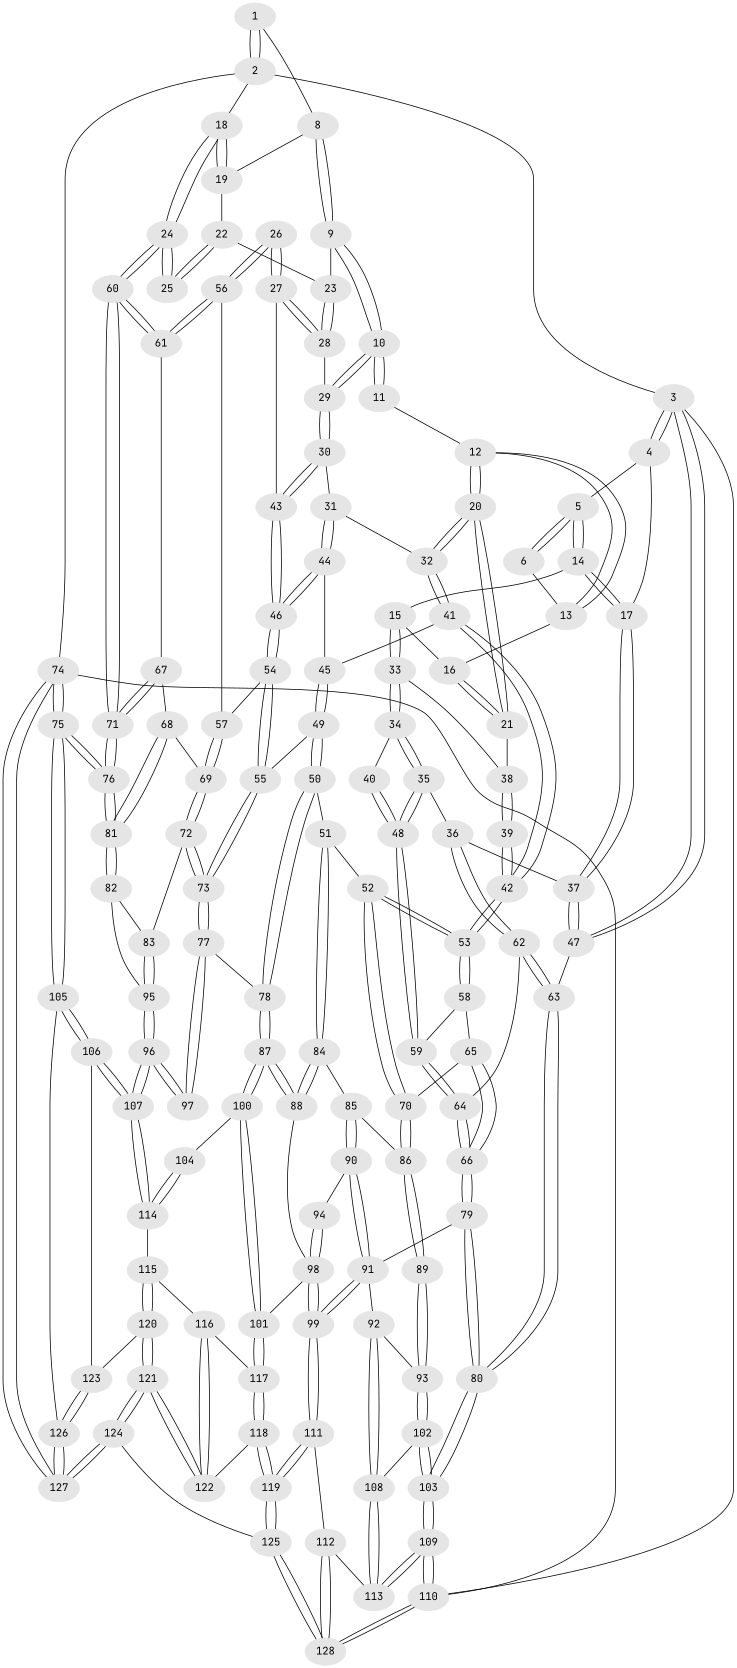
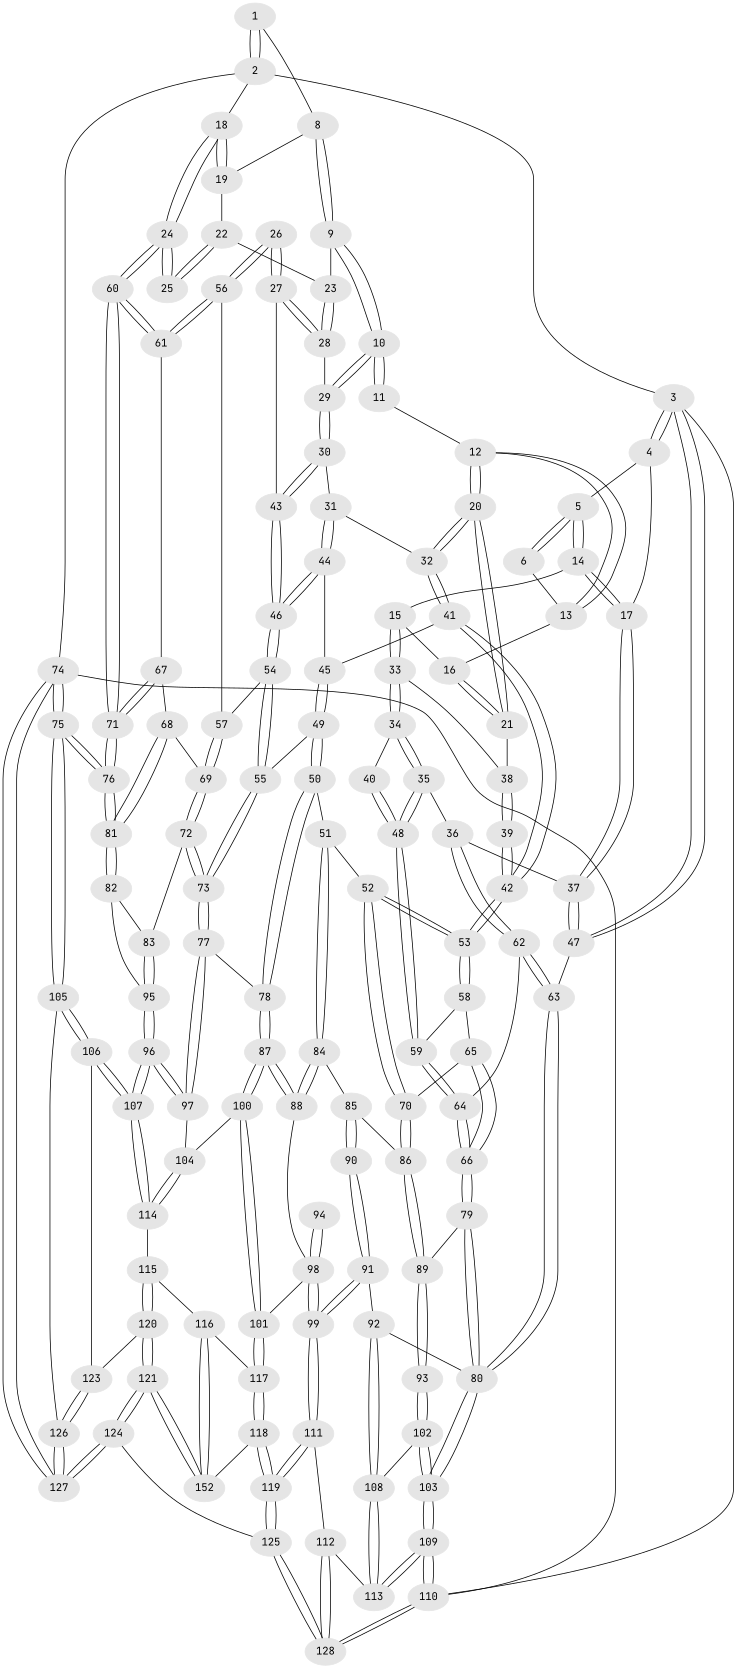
none -> (186, 1134)
(335, 1188) -> none
(409, 1247) -> (445, 1243)
(398, 1352) -> (432, 1356)
(204, 1488) -> (204, 1488)
